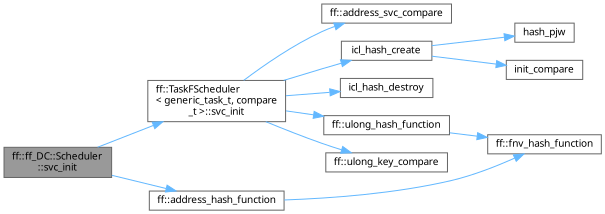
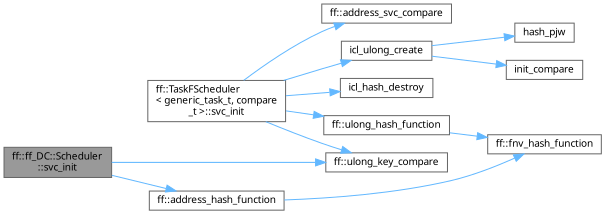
(387, 51) -> (387, 51)
(126, 136) -> (213, 162)
